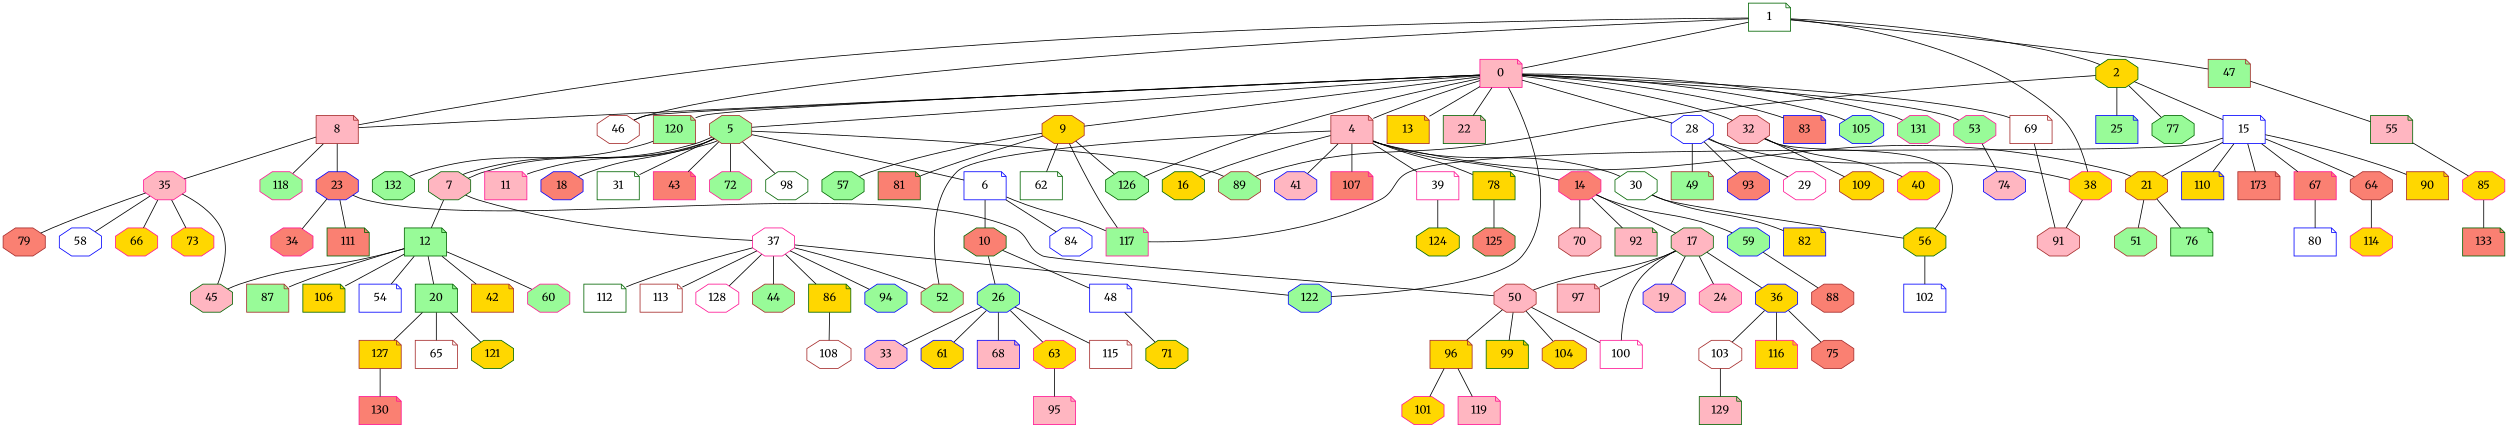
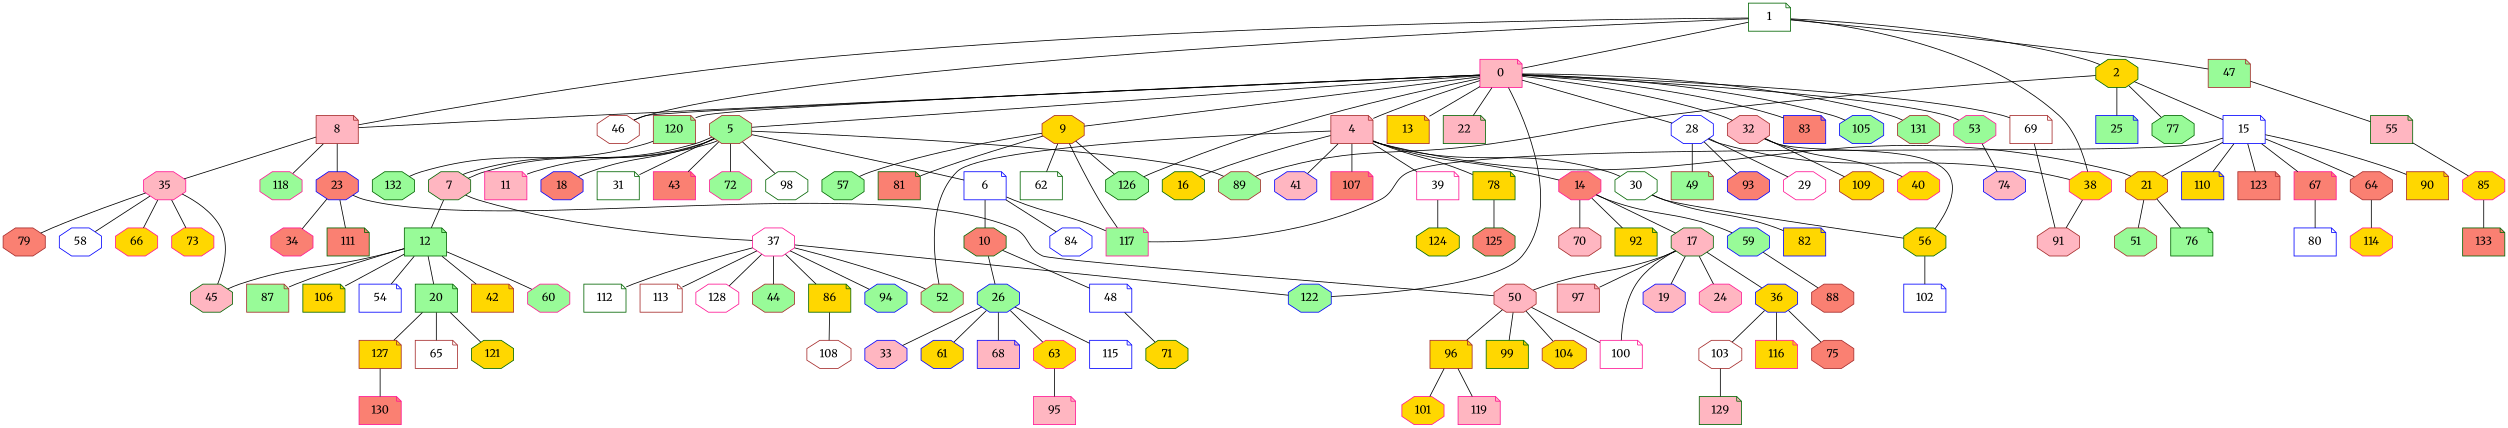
(1919, 130) -> (1919, 130)
(2259, 186) -> (2259, 186)
(1636, 242) -> (1636, 242)
(1111, 354) -> (1111, 354)
